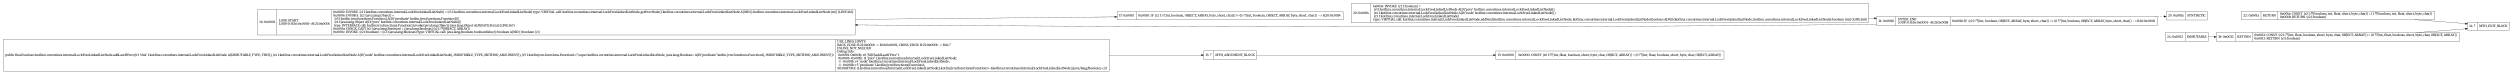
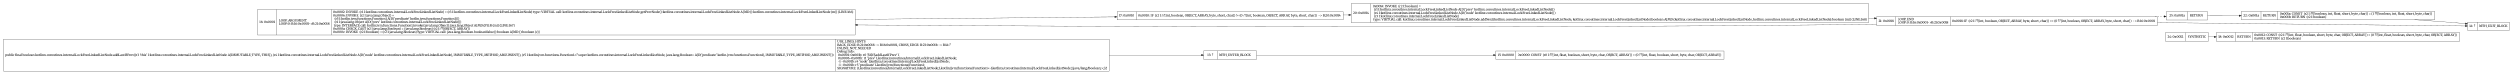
(1397, 6) -> (1397, 6)
none -> (1346, 15)
(2196, 16) -> (2196, 16)
none -> (2223, 16)
(1907, 19) -> (1906, 19)
(289, 20) -> (293, 20)
(2441, 31) -> (2311, 24)
(2197, 37) -> (2197, 37)
(2278, 38) -> (2278, 38)
(1235, 55) -> (1235, 55)
